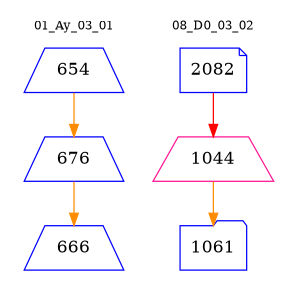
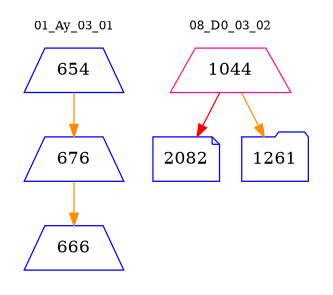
(213, 109) -> (211, 109)
(213, 248) -> (275, 159)
